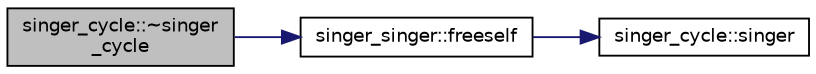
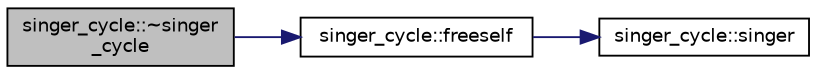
(417, 37) -> (417, 37)
